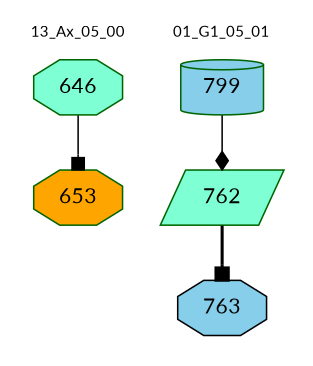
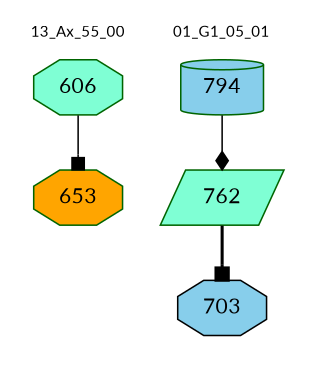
(78, 33) -> (78, 33)
(78, 87) -> (78, 87)
(222, 87) -> (222, 87)
(222, 308) -> (222, 308)
